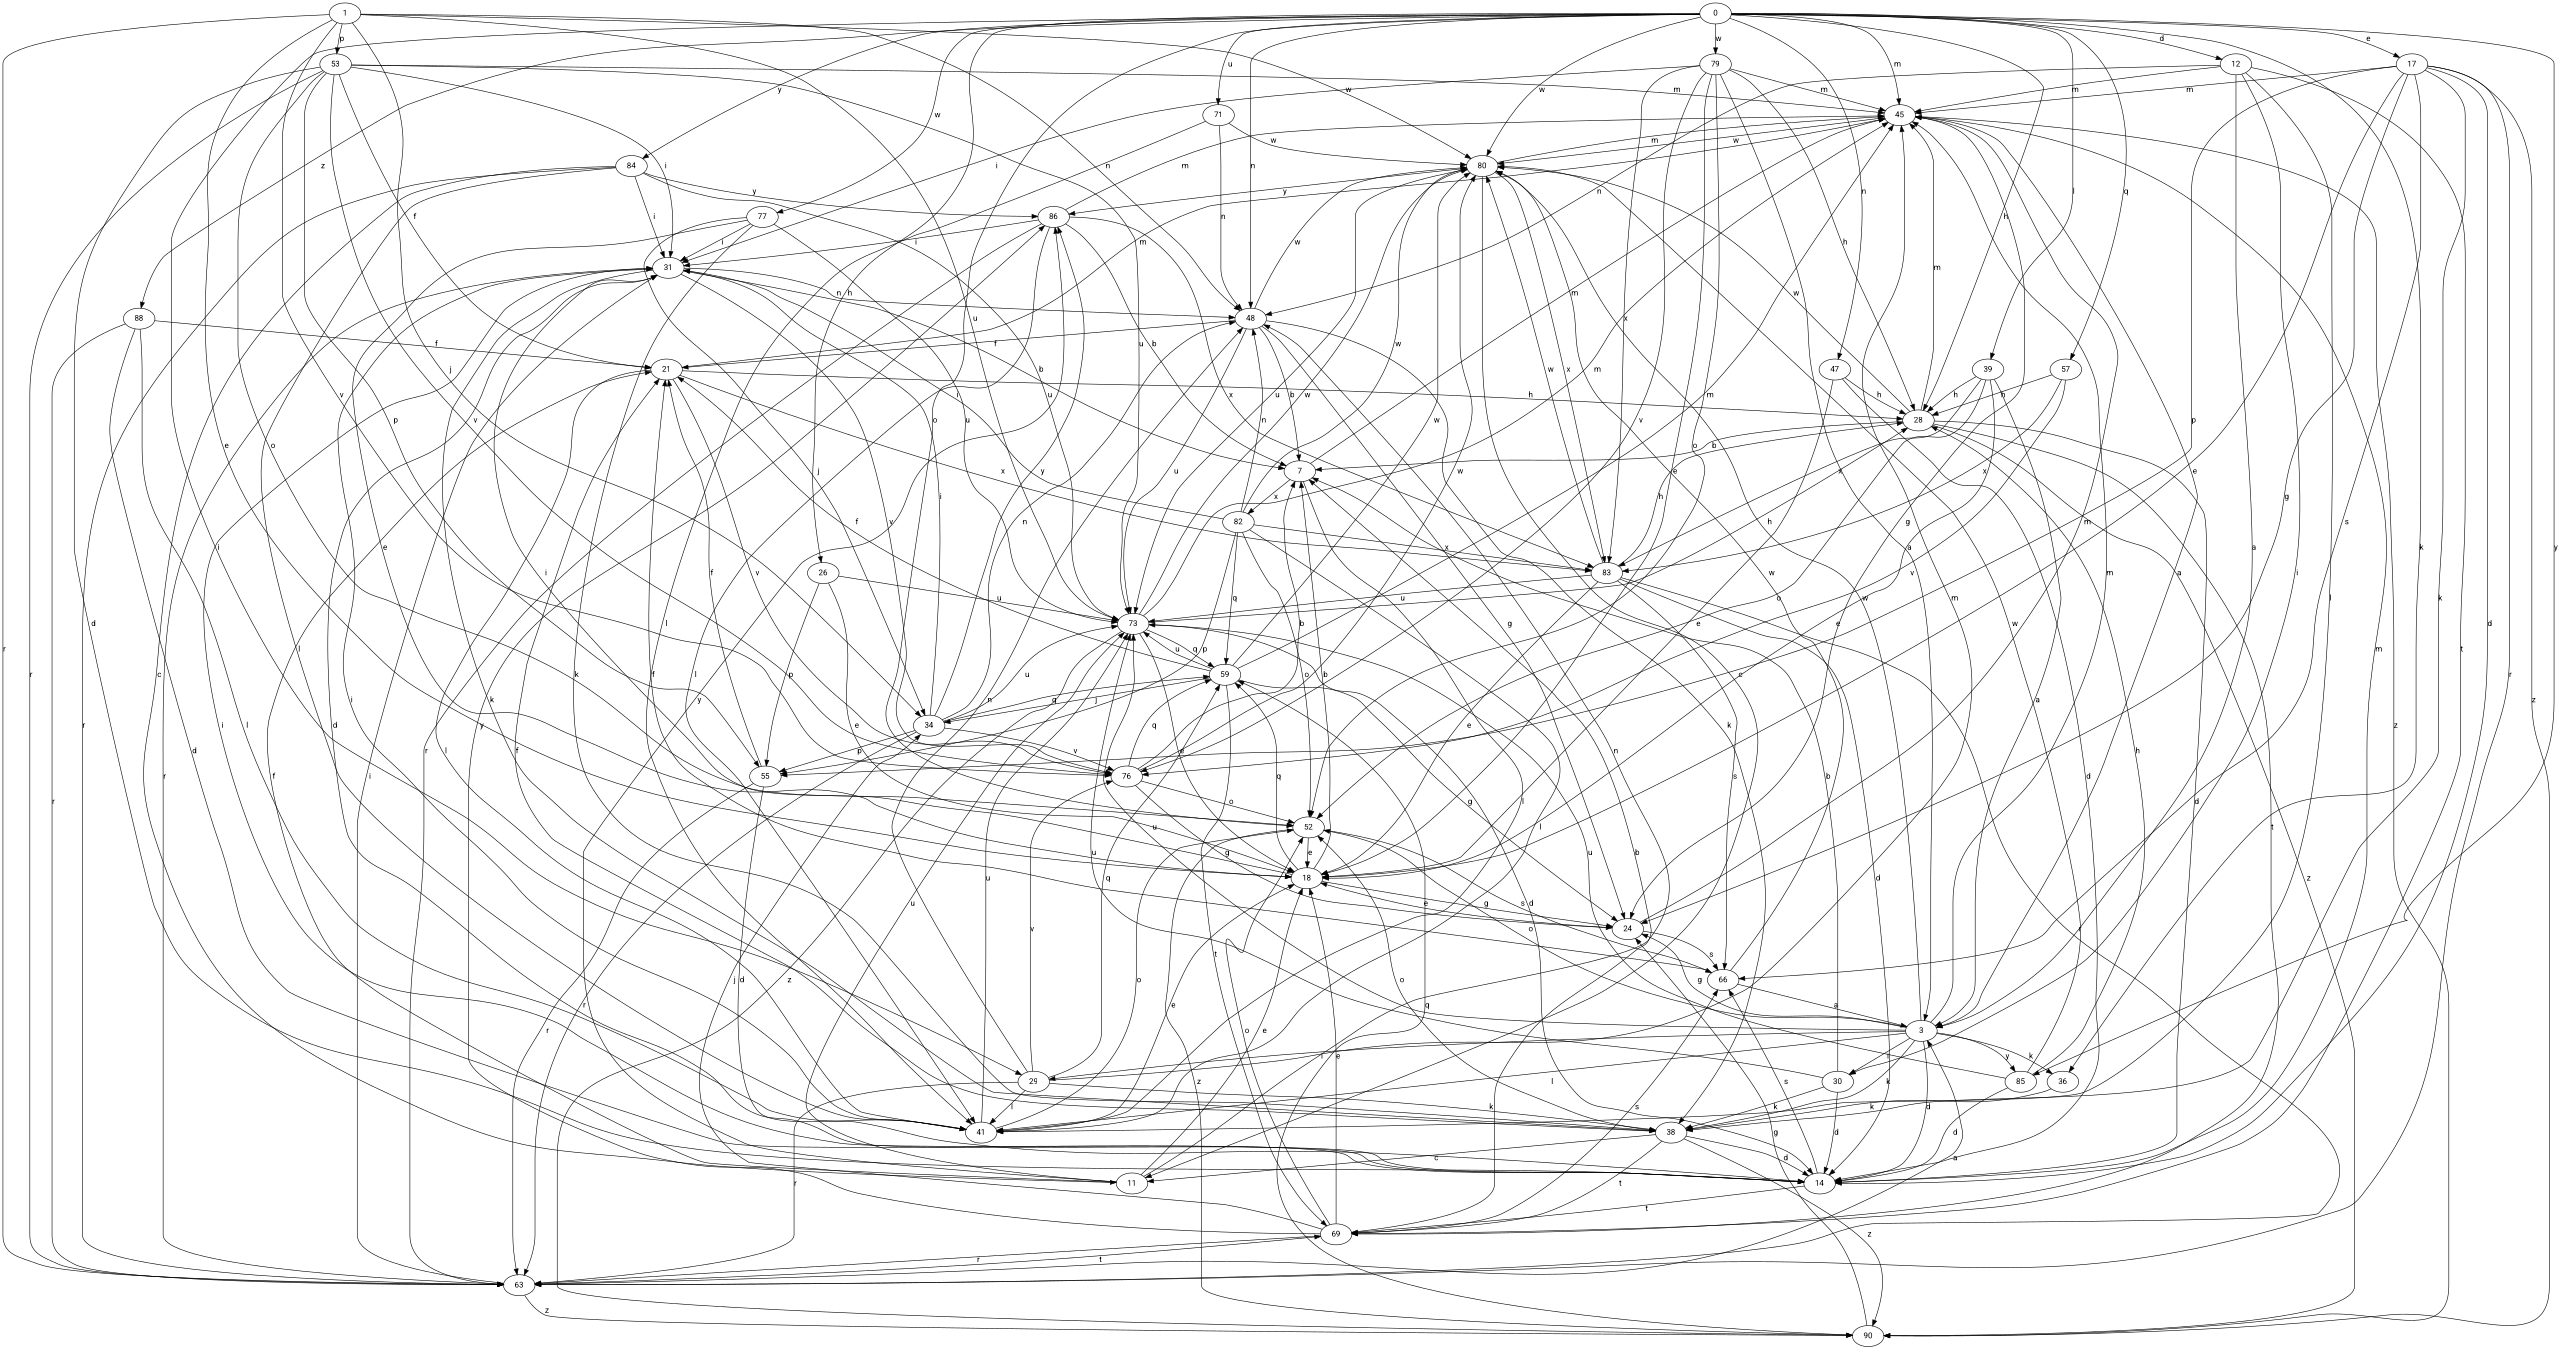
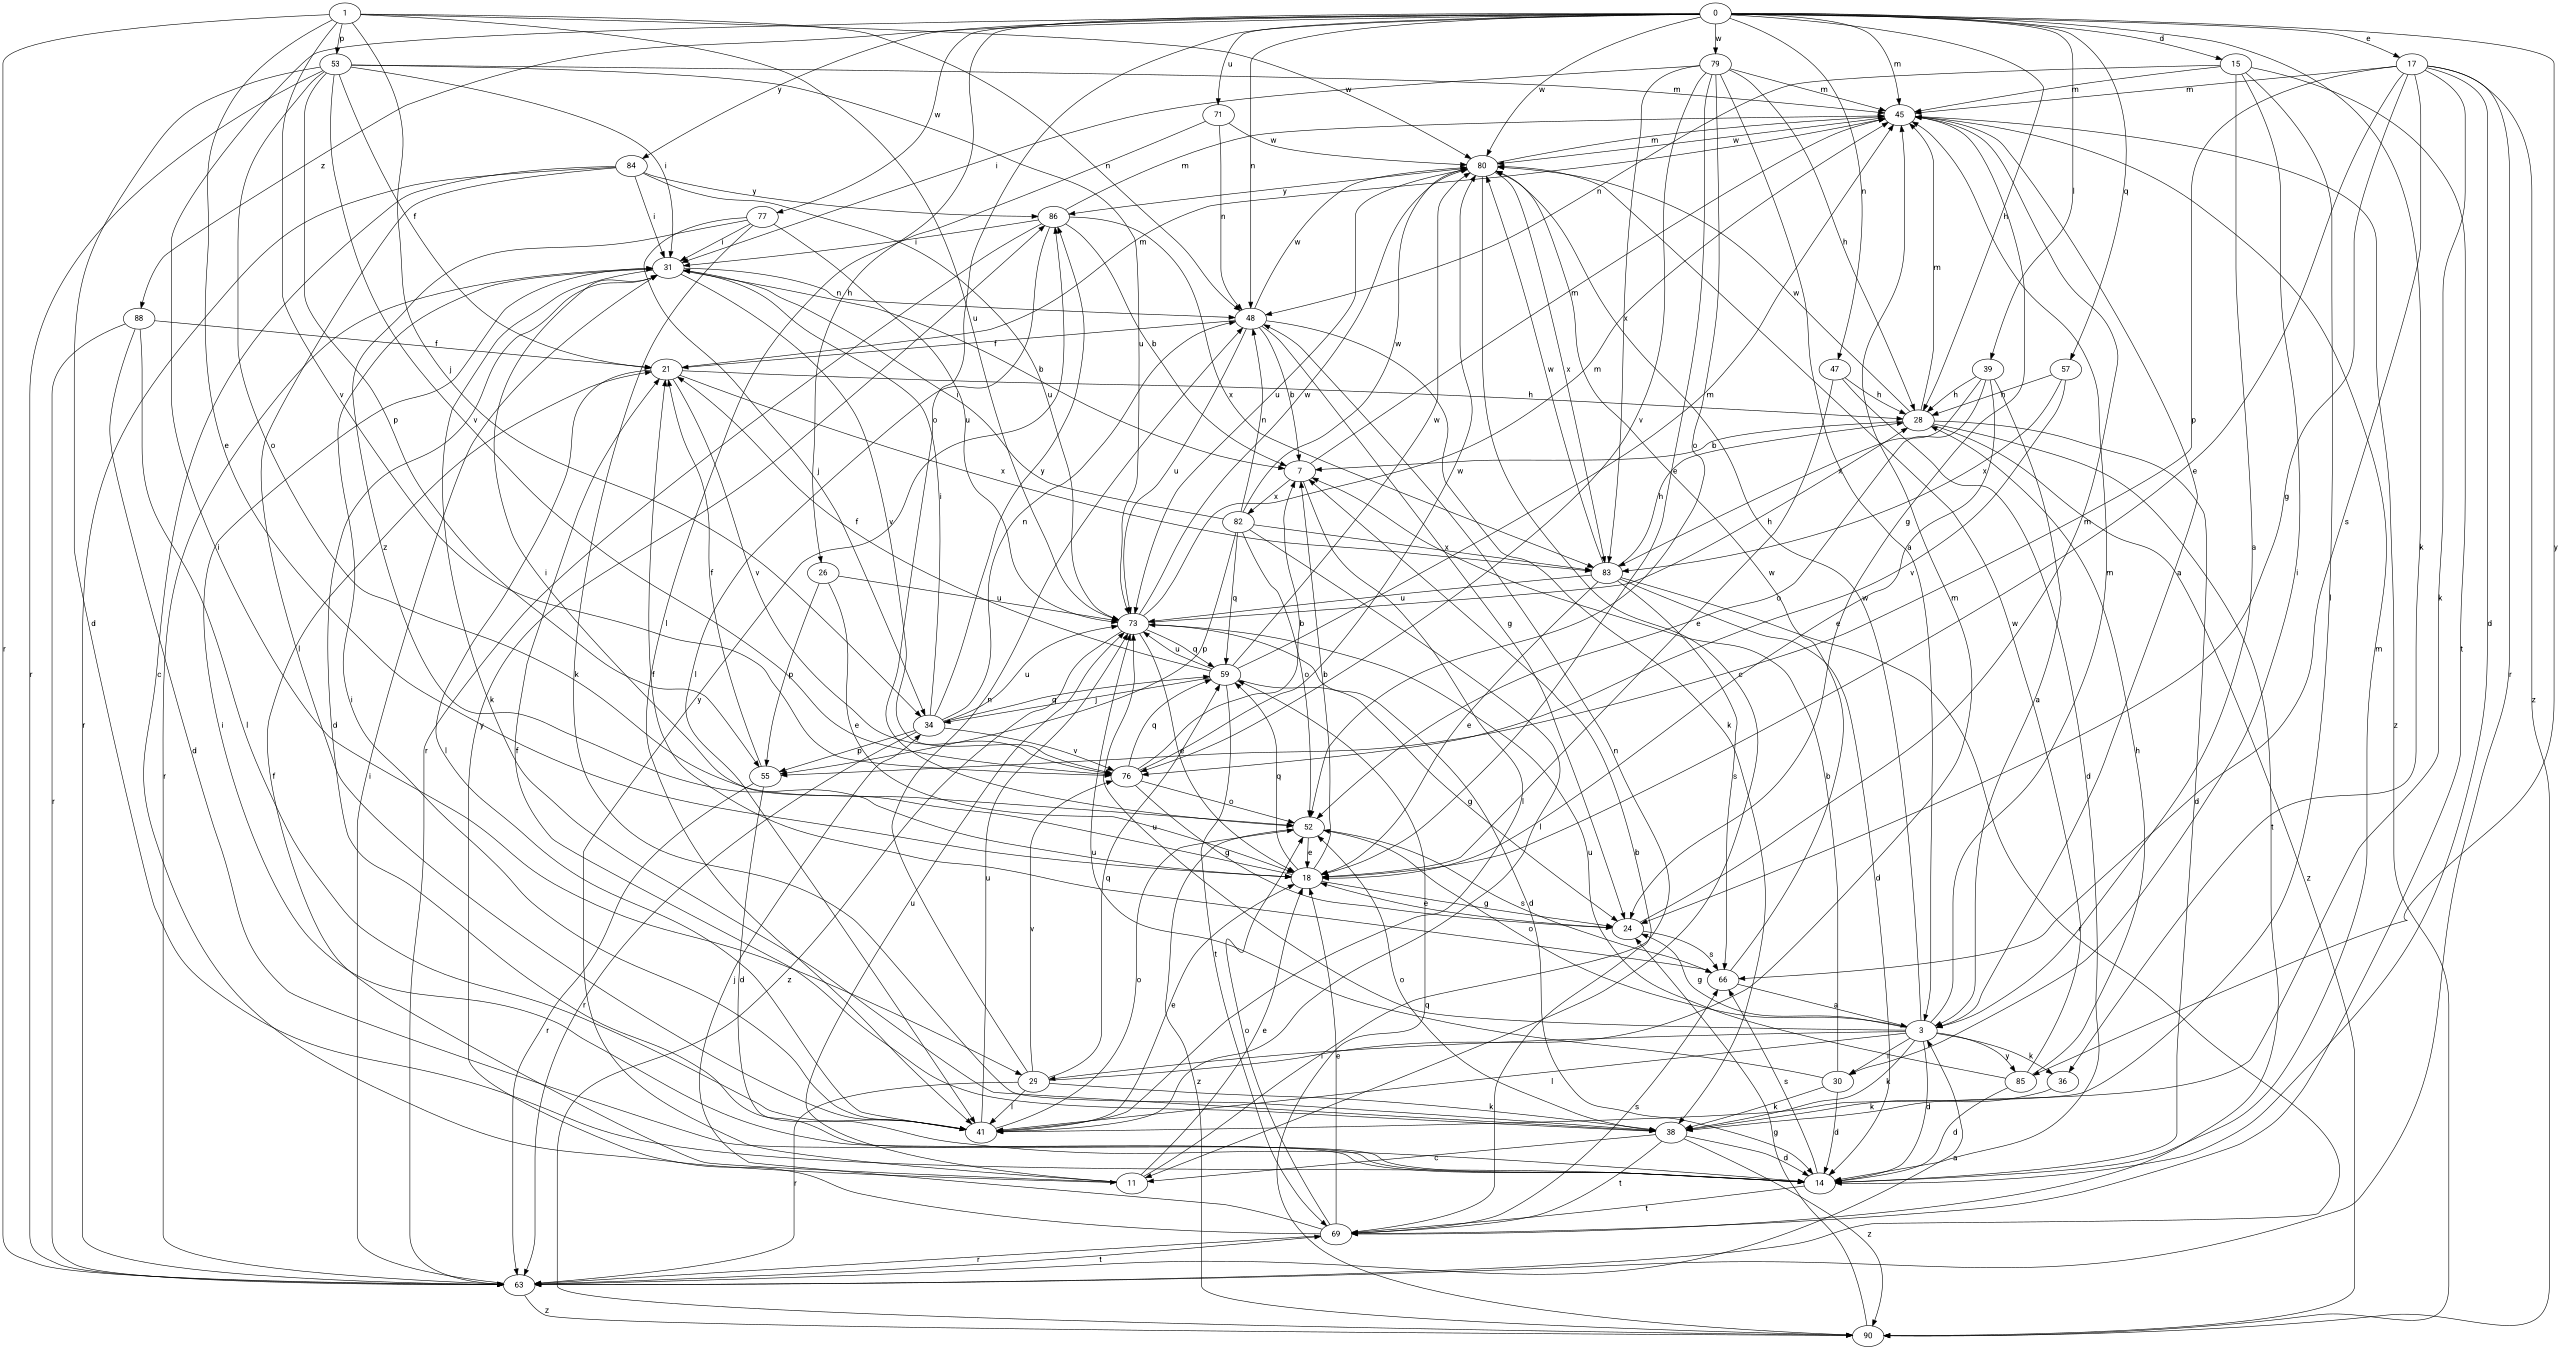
(2236, 64) -> (2236, 64)
(385, 548) -> (385, 548)
